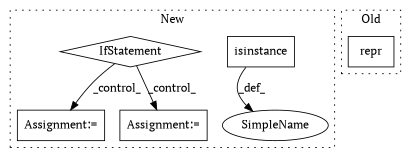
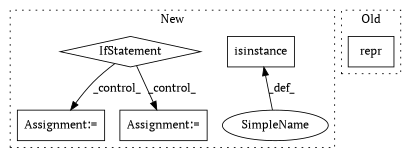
(237, 87) -> (269, 93)
